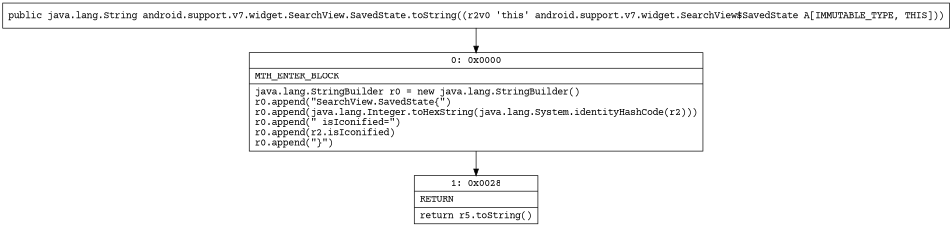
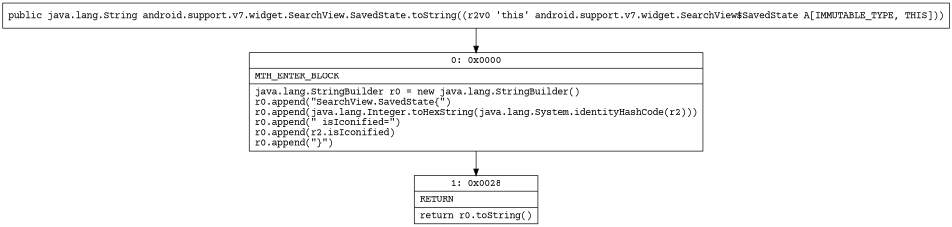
(476, 215) -> (476, 215)
